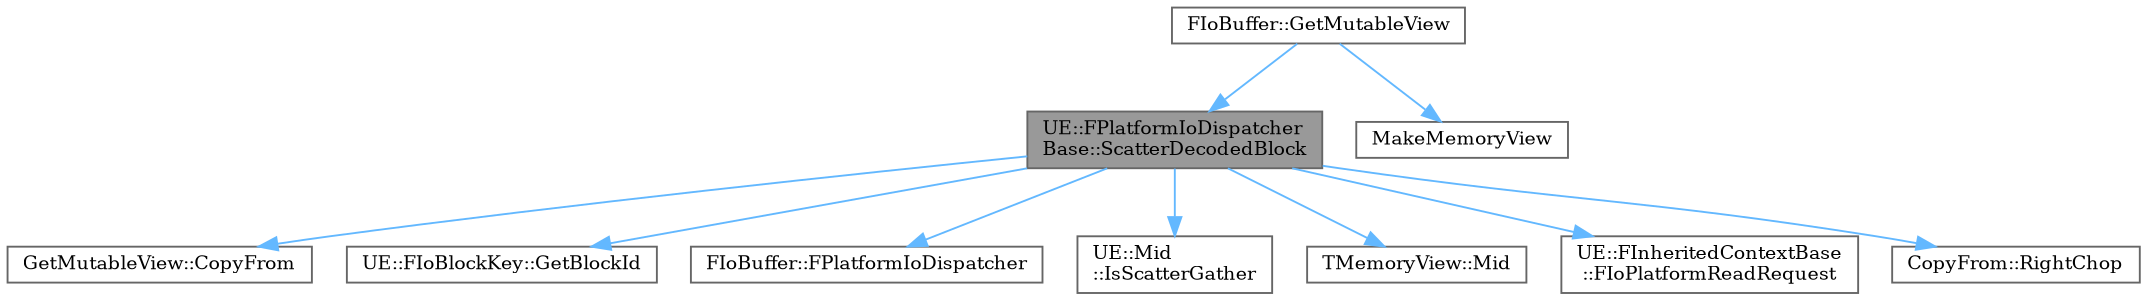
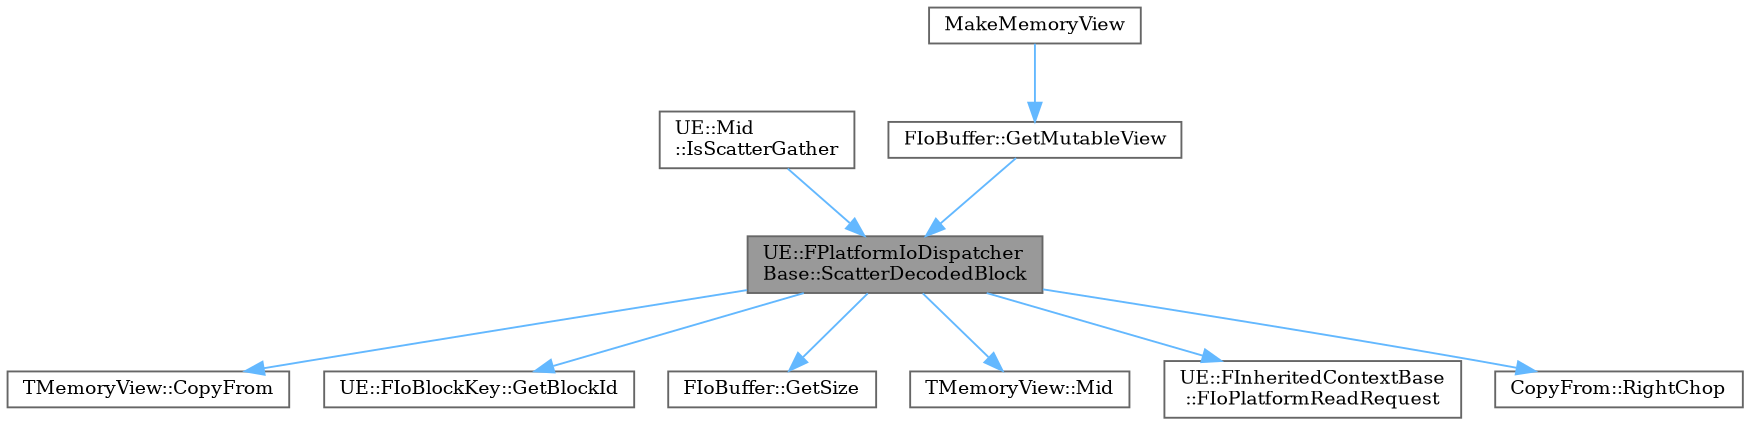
(1382, 77) -> (1035, 73)
(1175, 193) -> (819, 196)
(160, 265) -> (148, 389)
(867, 265) -> (772, 389)
